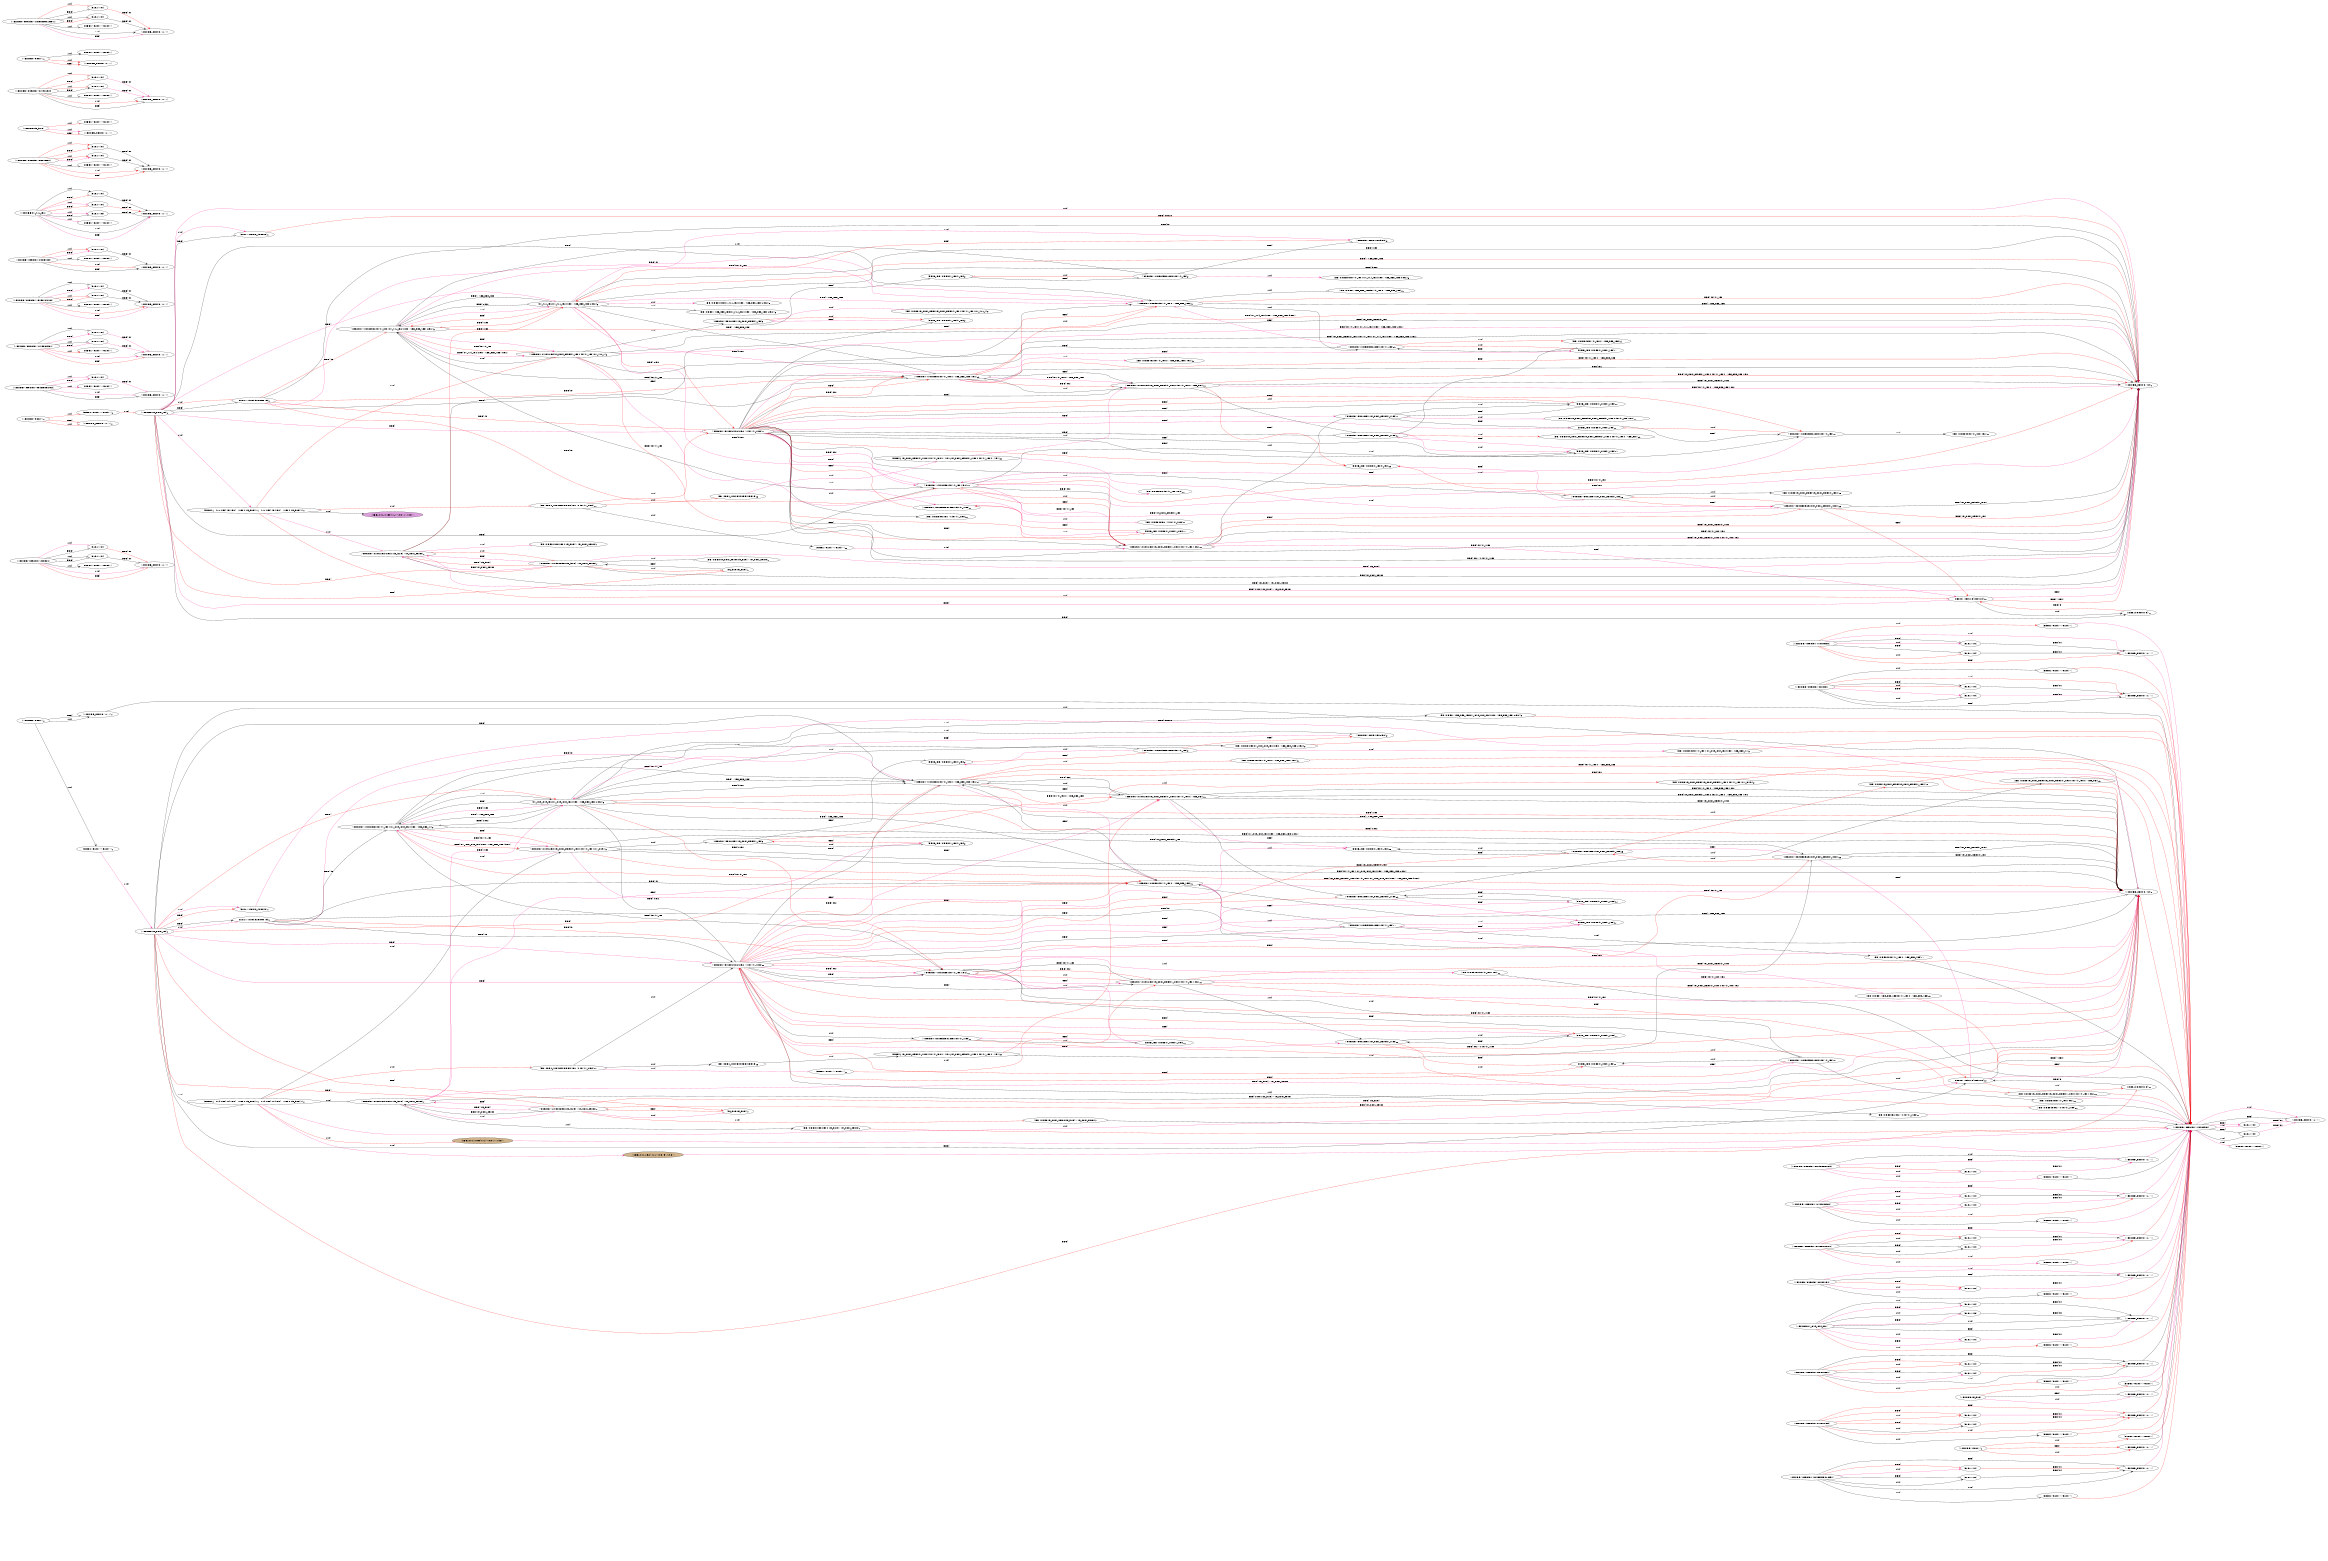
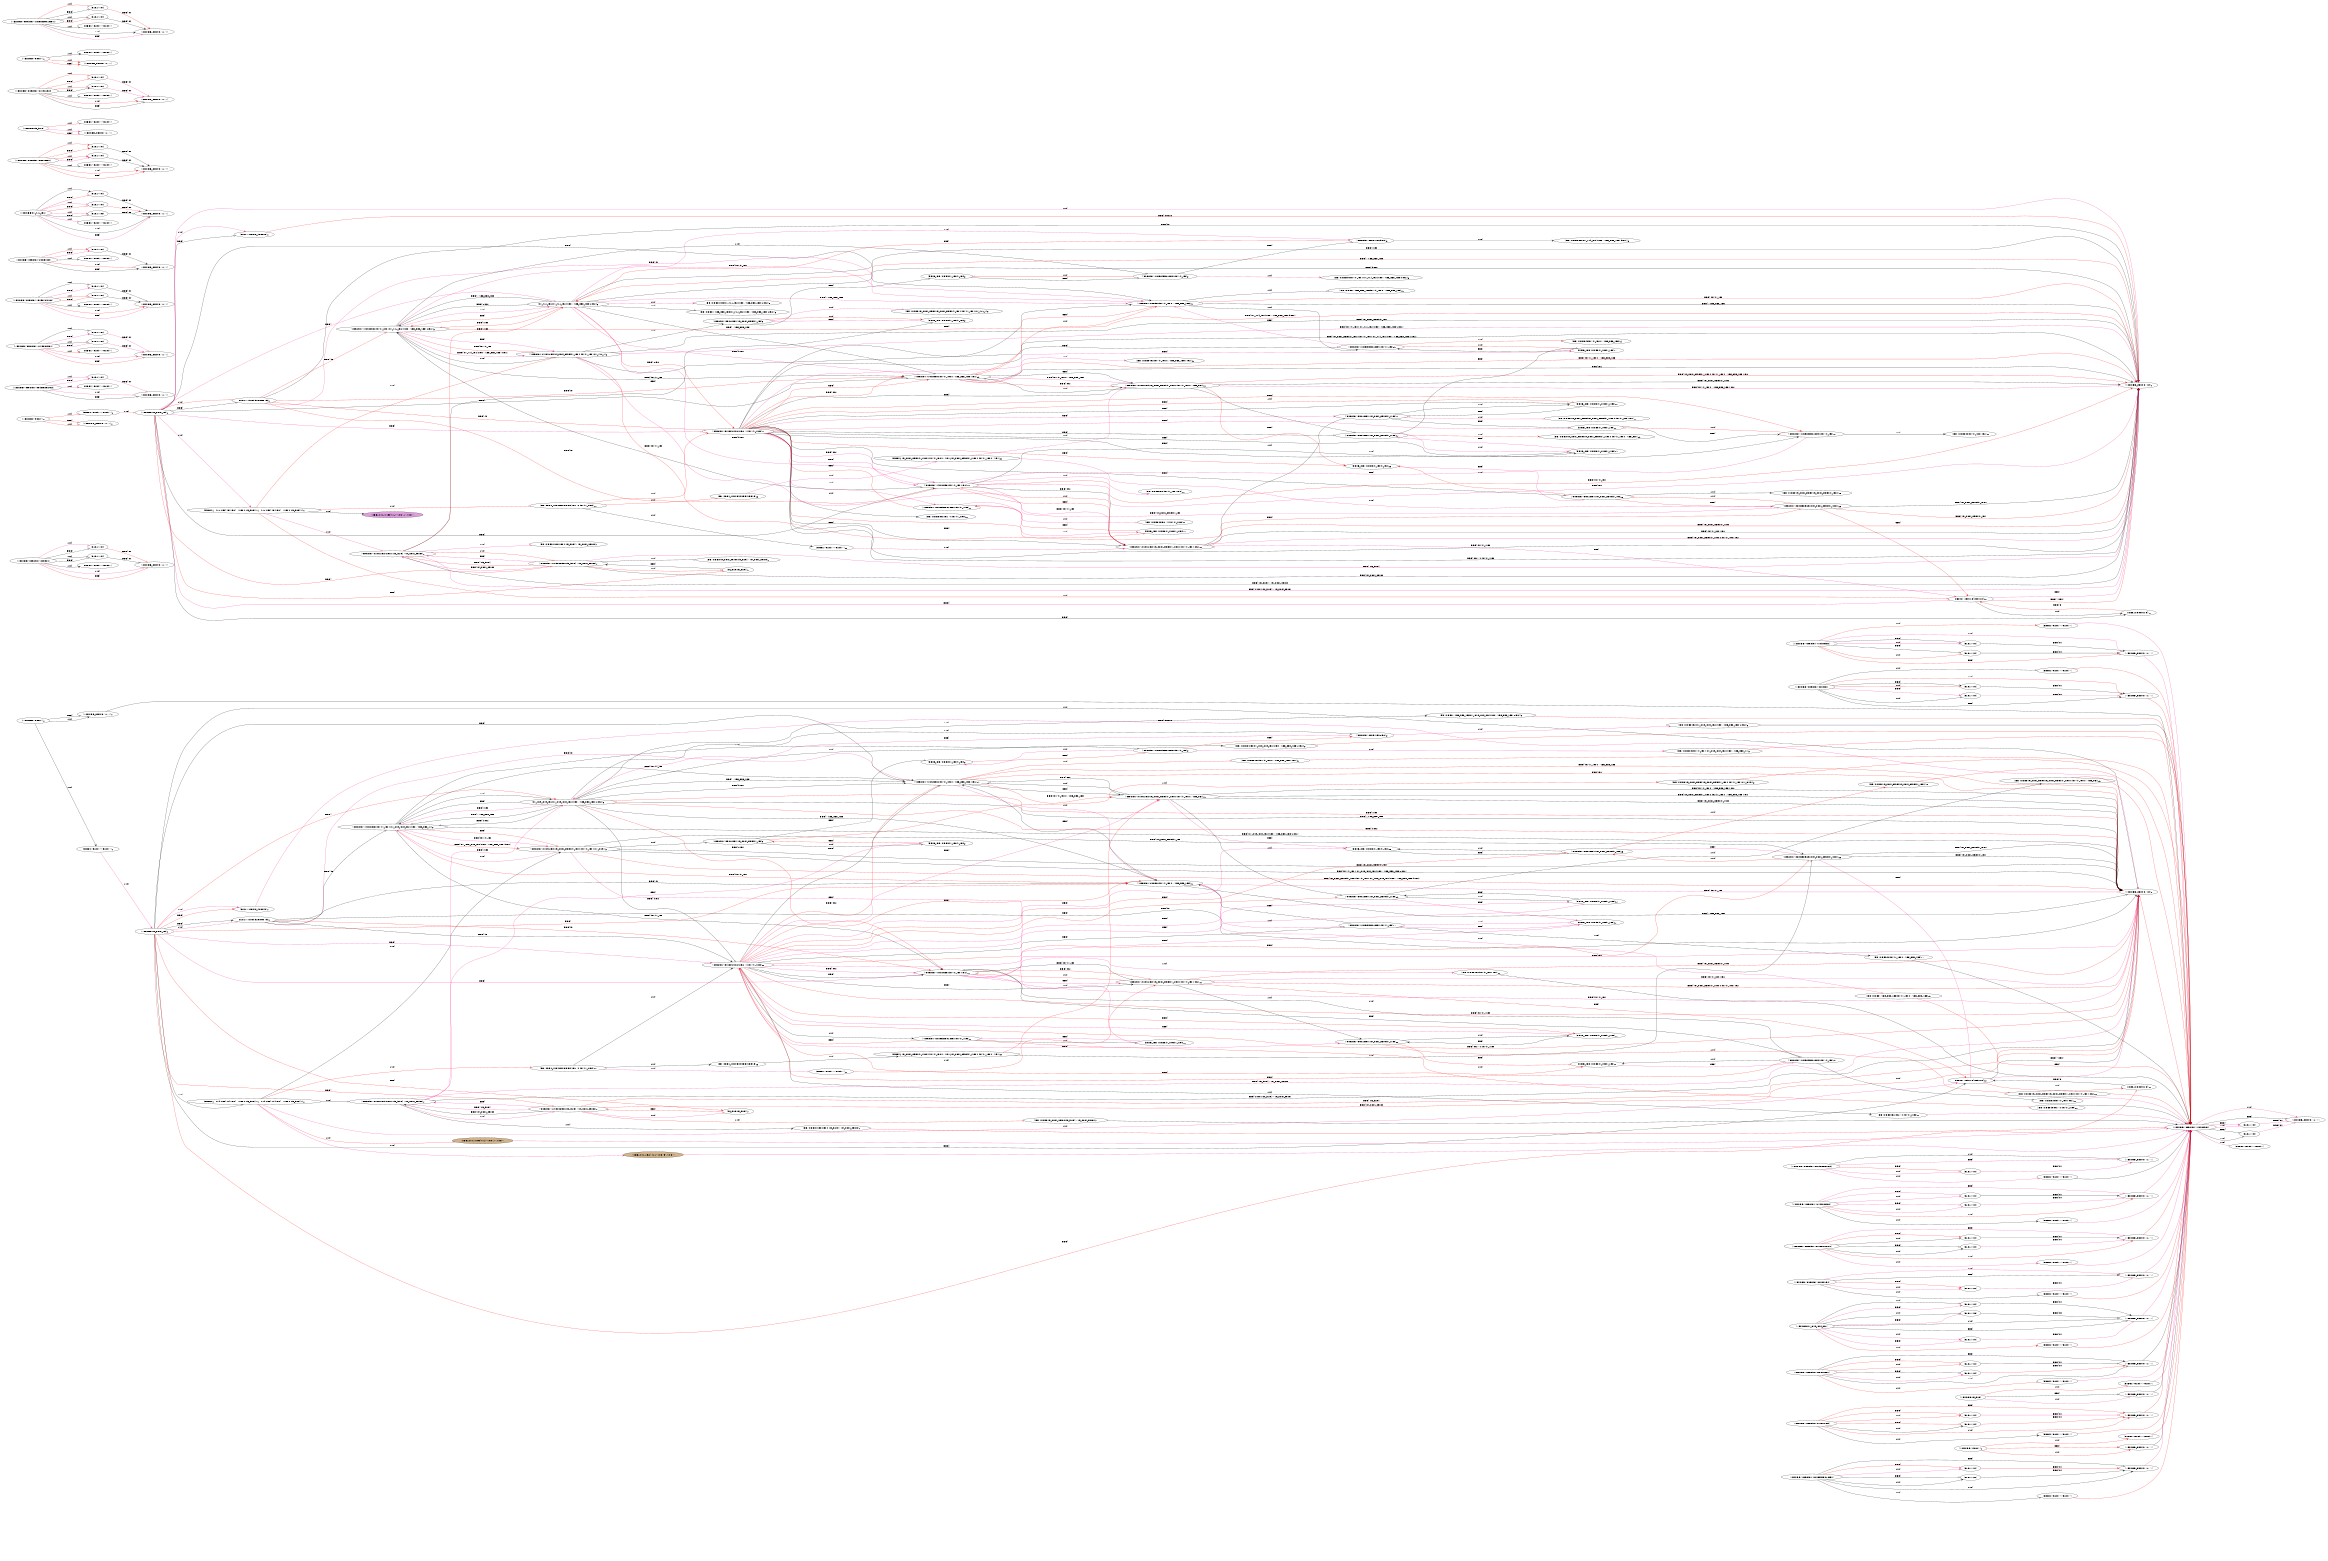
none -> (1597, 241)
none -> (1713, 725)
